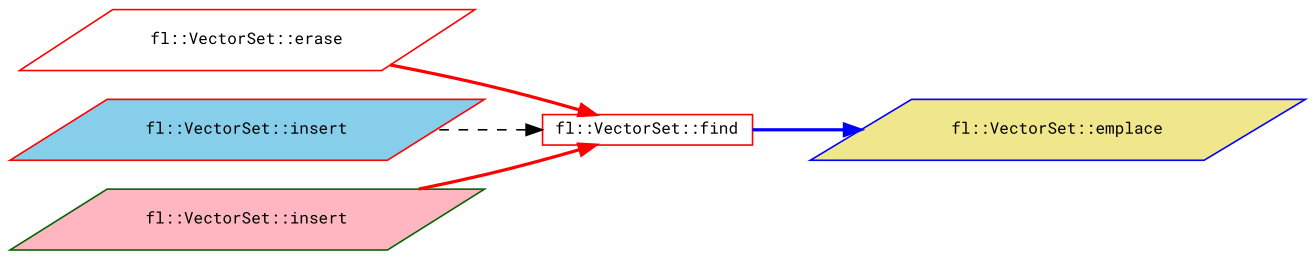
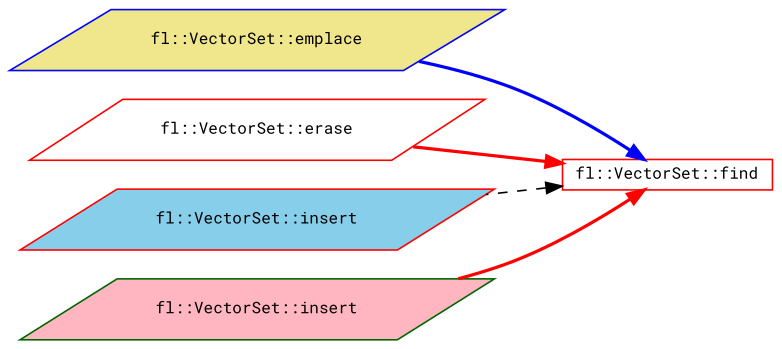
(798, 130) -> (529, 95)
